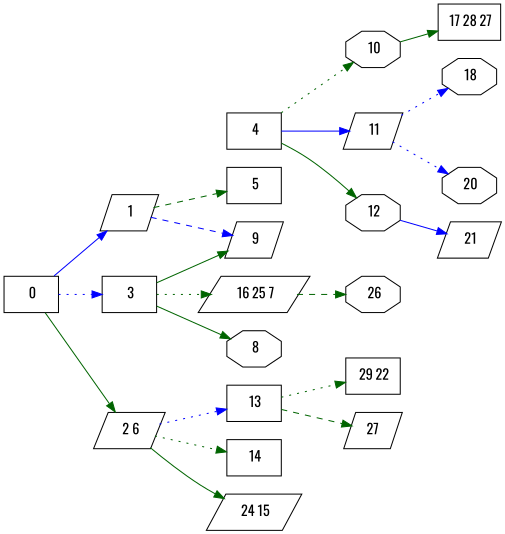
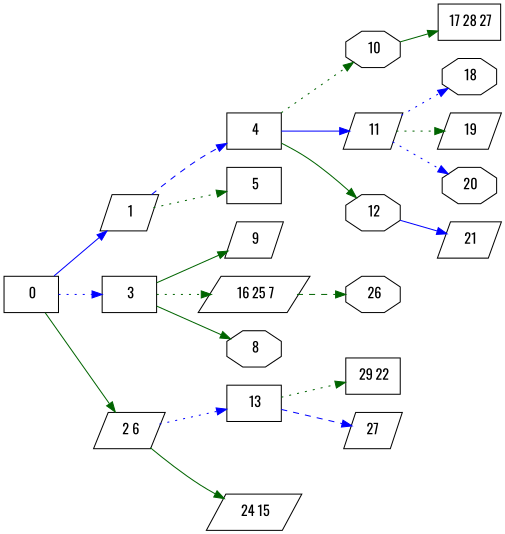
none -> (469, 131)
(185, 201) -> (185, 201)
(187, 225) -> (184, 170)
(312, 417) -> (312, 417)
(254, 458) -> none
